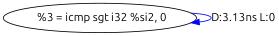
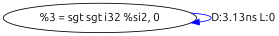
(100, 18) -> (100, 18)
